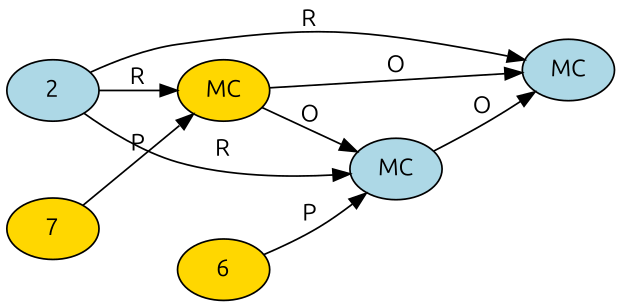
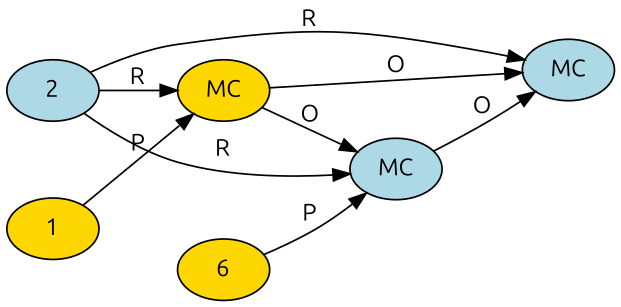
(53, 229) -> (53, 229)
